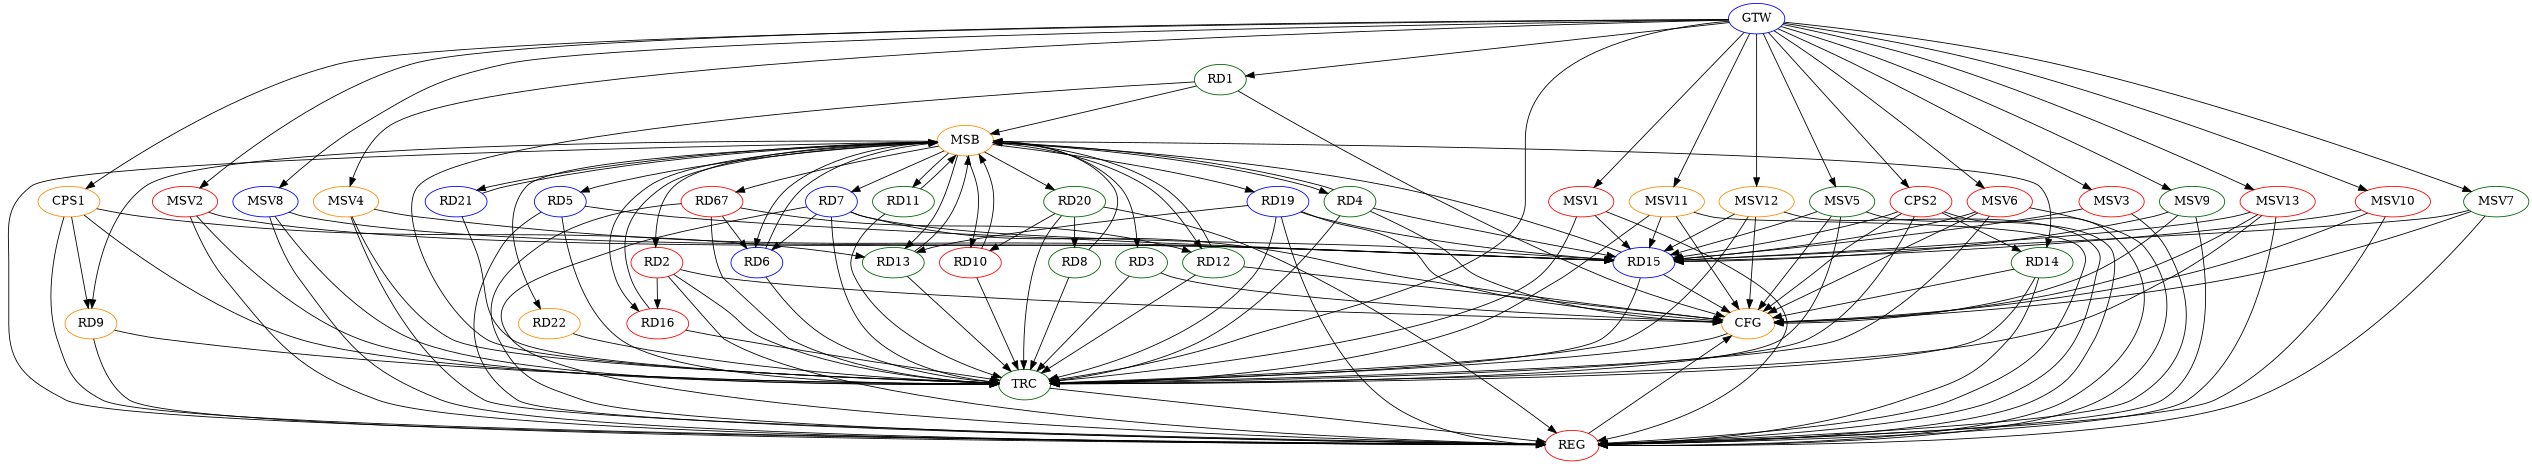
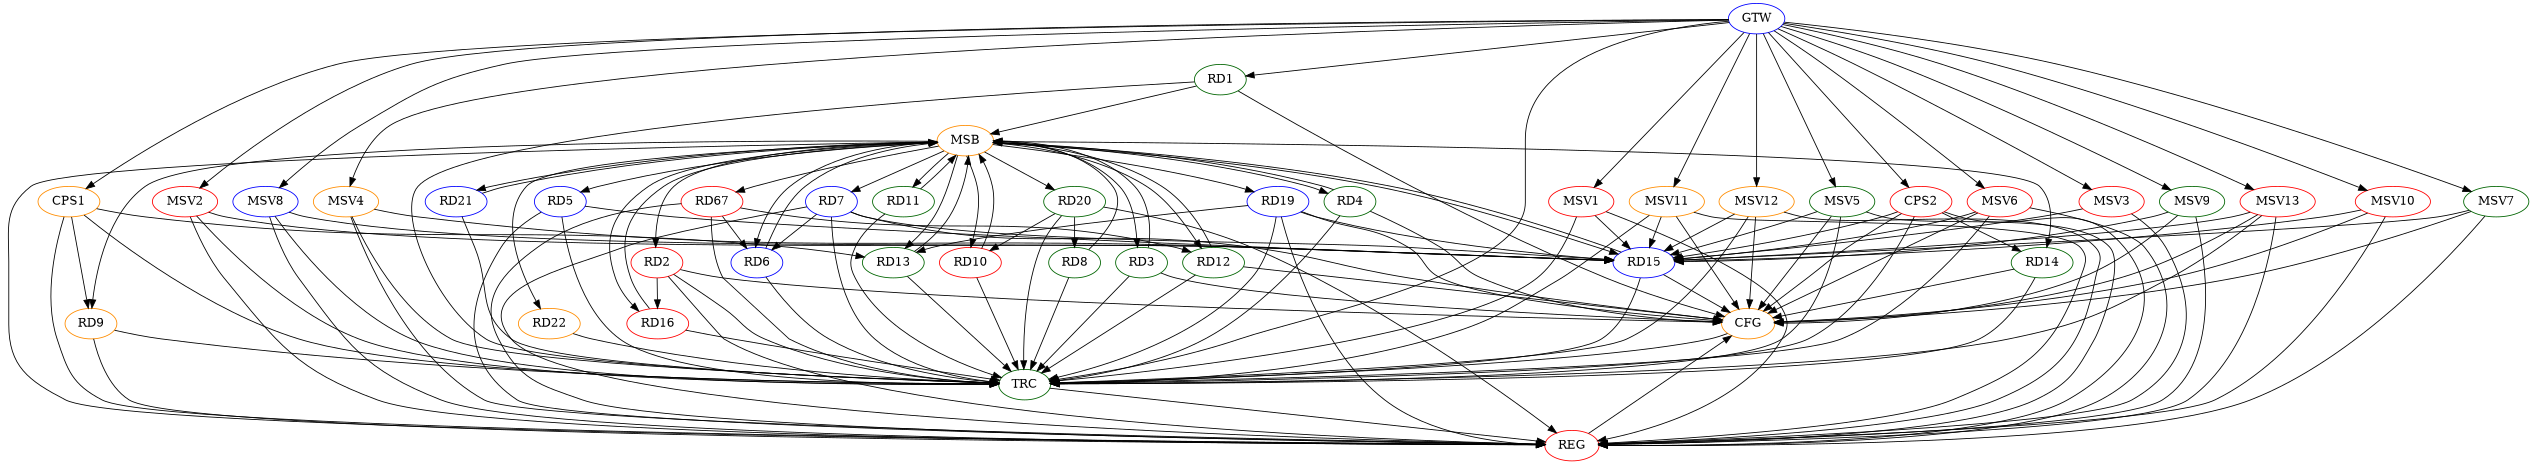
none -> (1133, 184)
(1490, 233) -> (1306, 174)
(1852, 415) -> none
